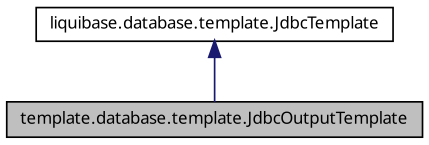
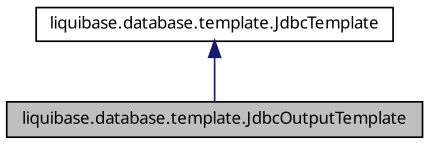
(215, 120) -> (215, 120)
